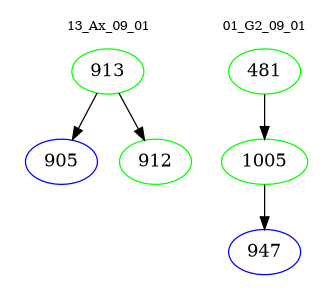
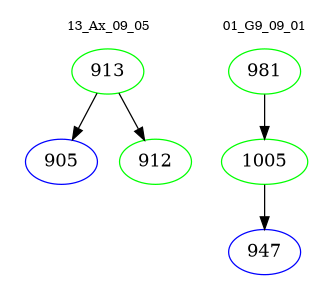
(108, 27) -> (108, 27)
(265, 27) -> (265, 27)
(265, 71) -> (265, 71)
